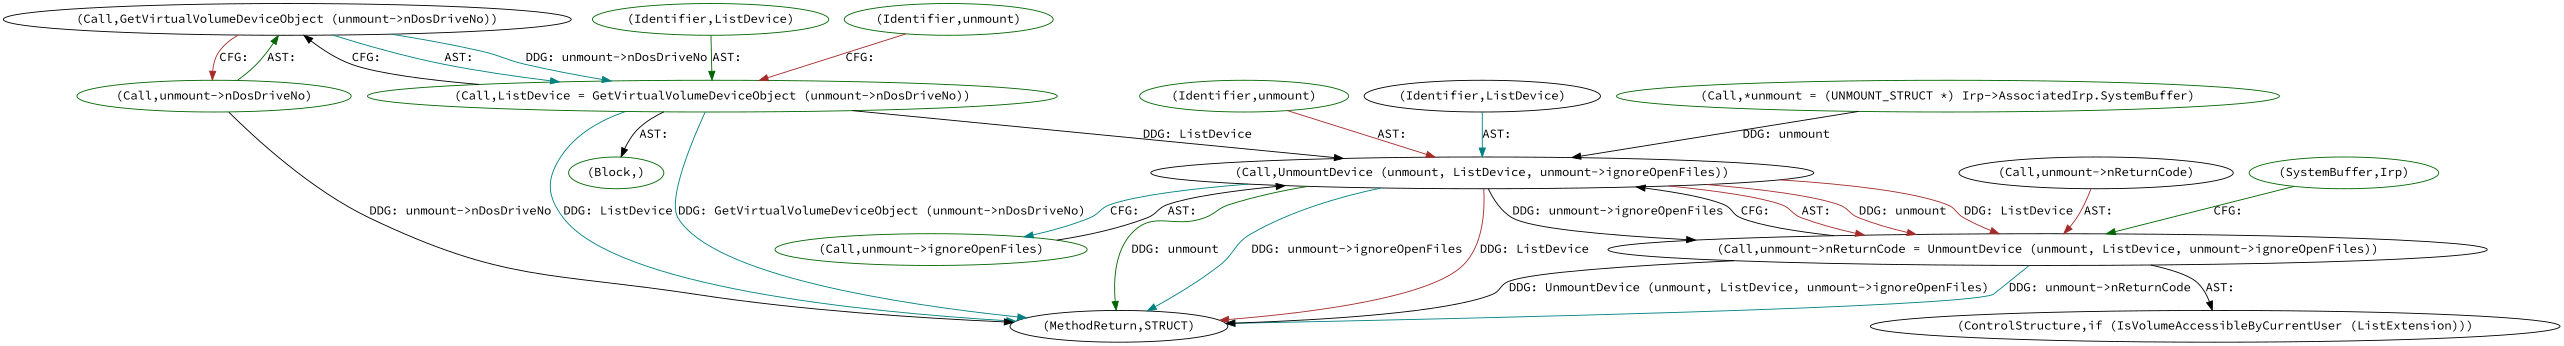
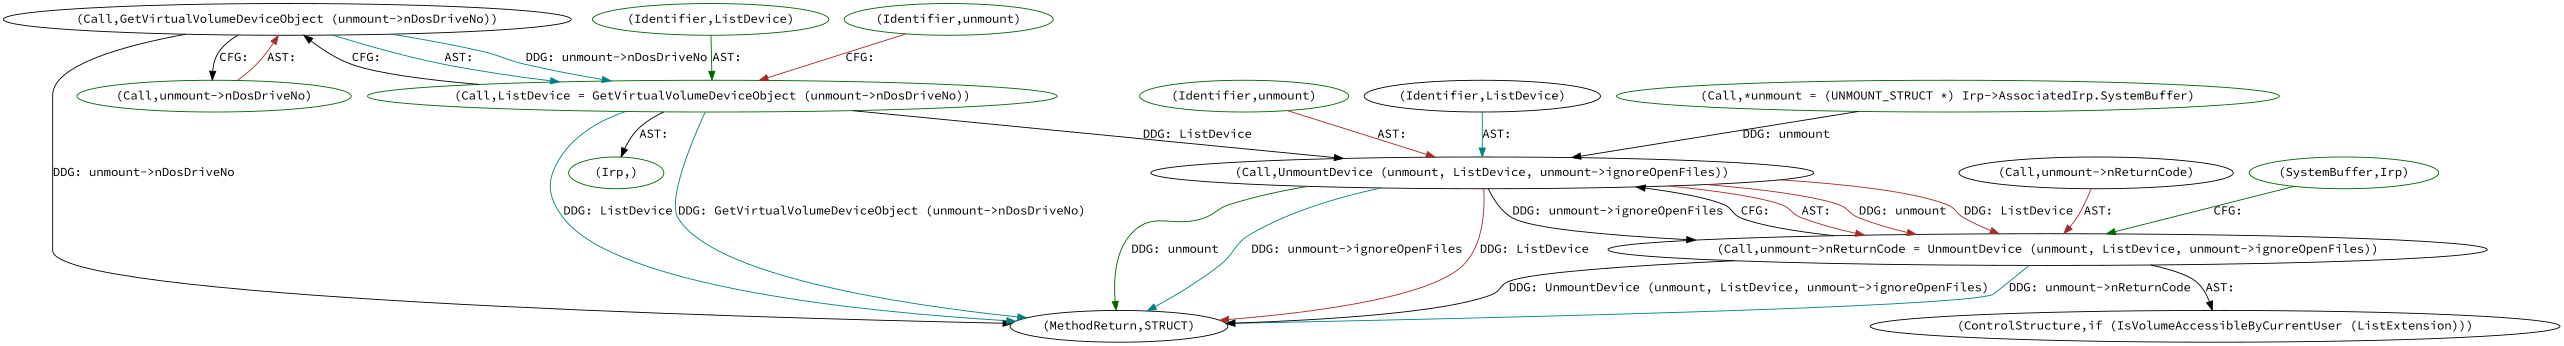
(220, 50) -> (220, 50)
(257, 63) -> (257, 63)
(616, 173) -> (616, 173)
(931, 250) -> none
(595, 281) -> (371, 299)
